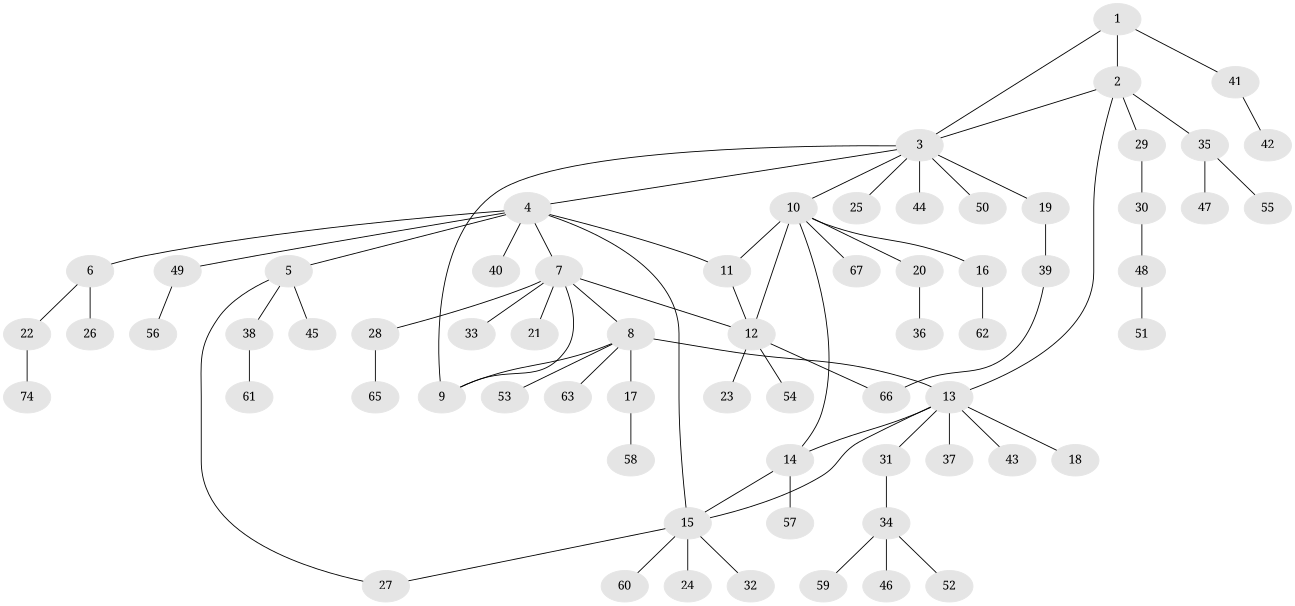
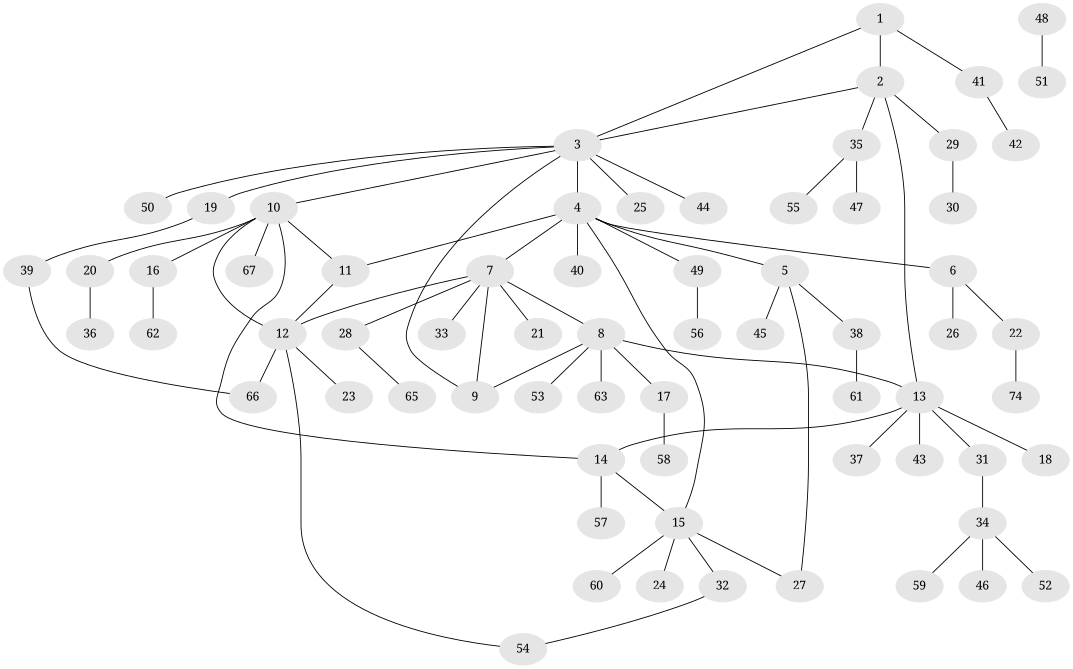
(1142, 240) -> none
(826, 473) -> none
none -> (626, 623)
